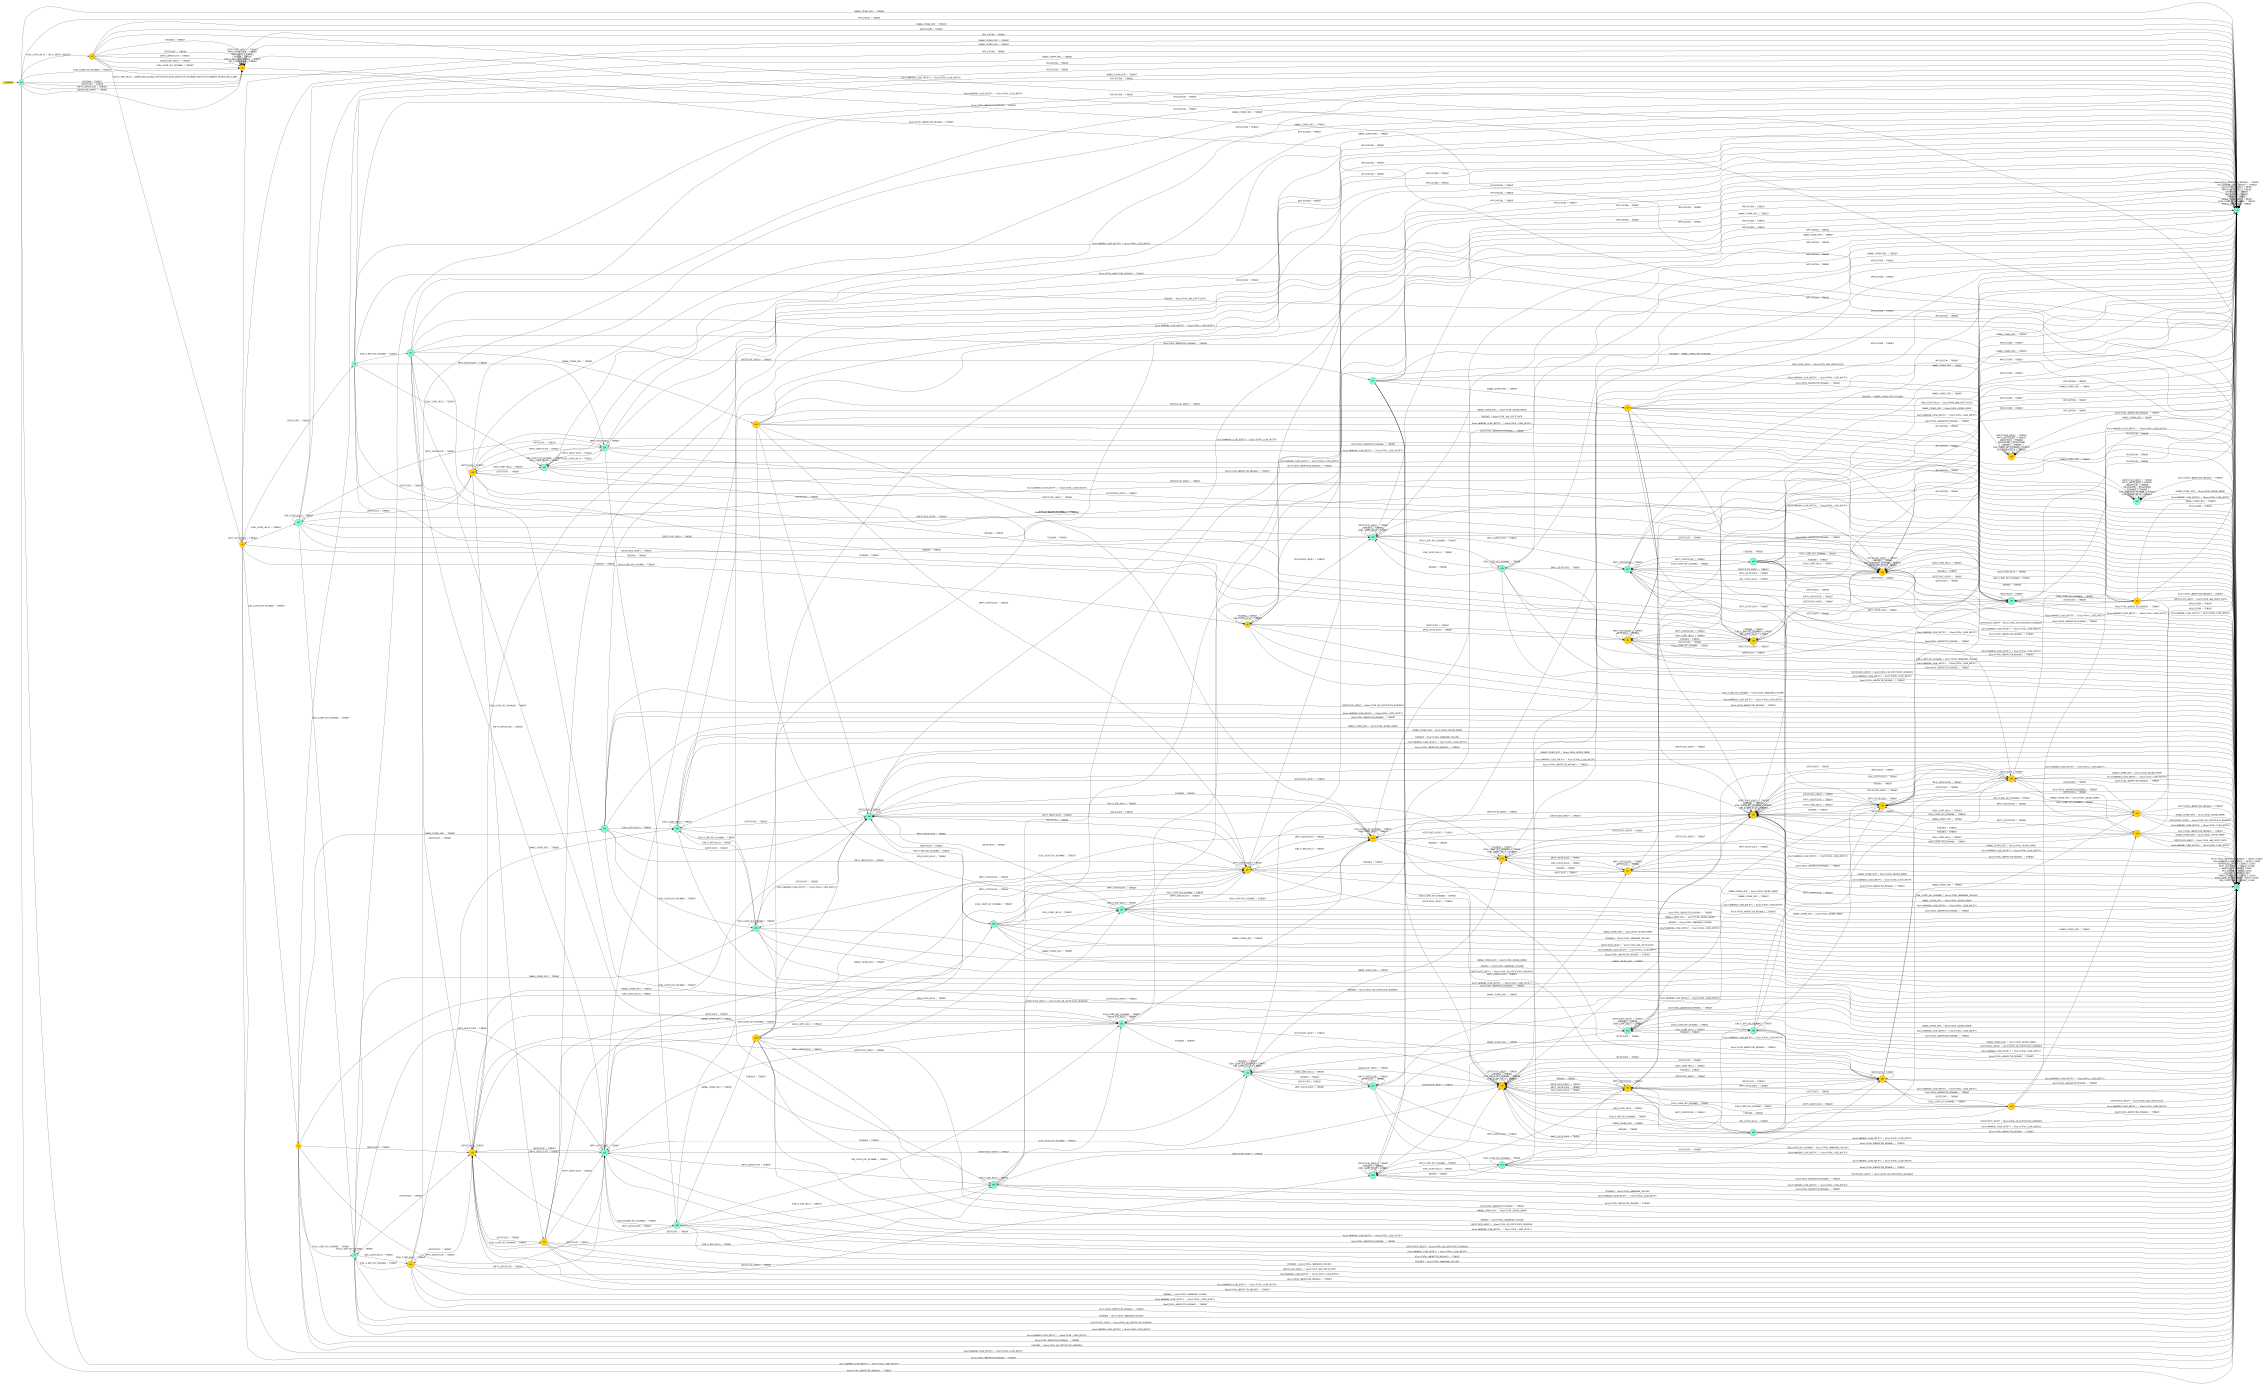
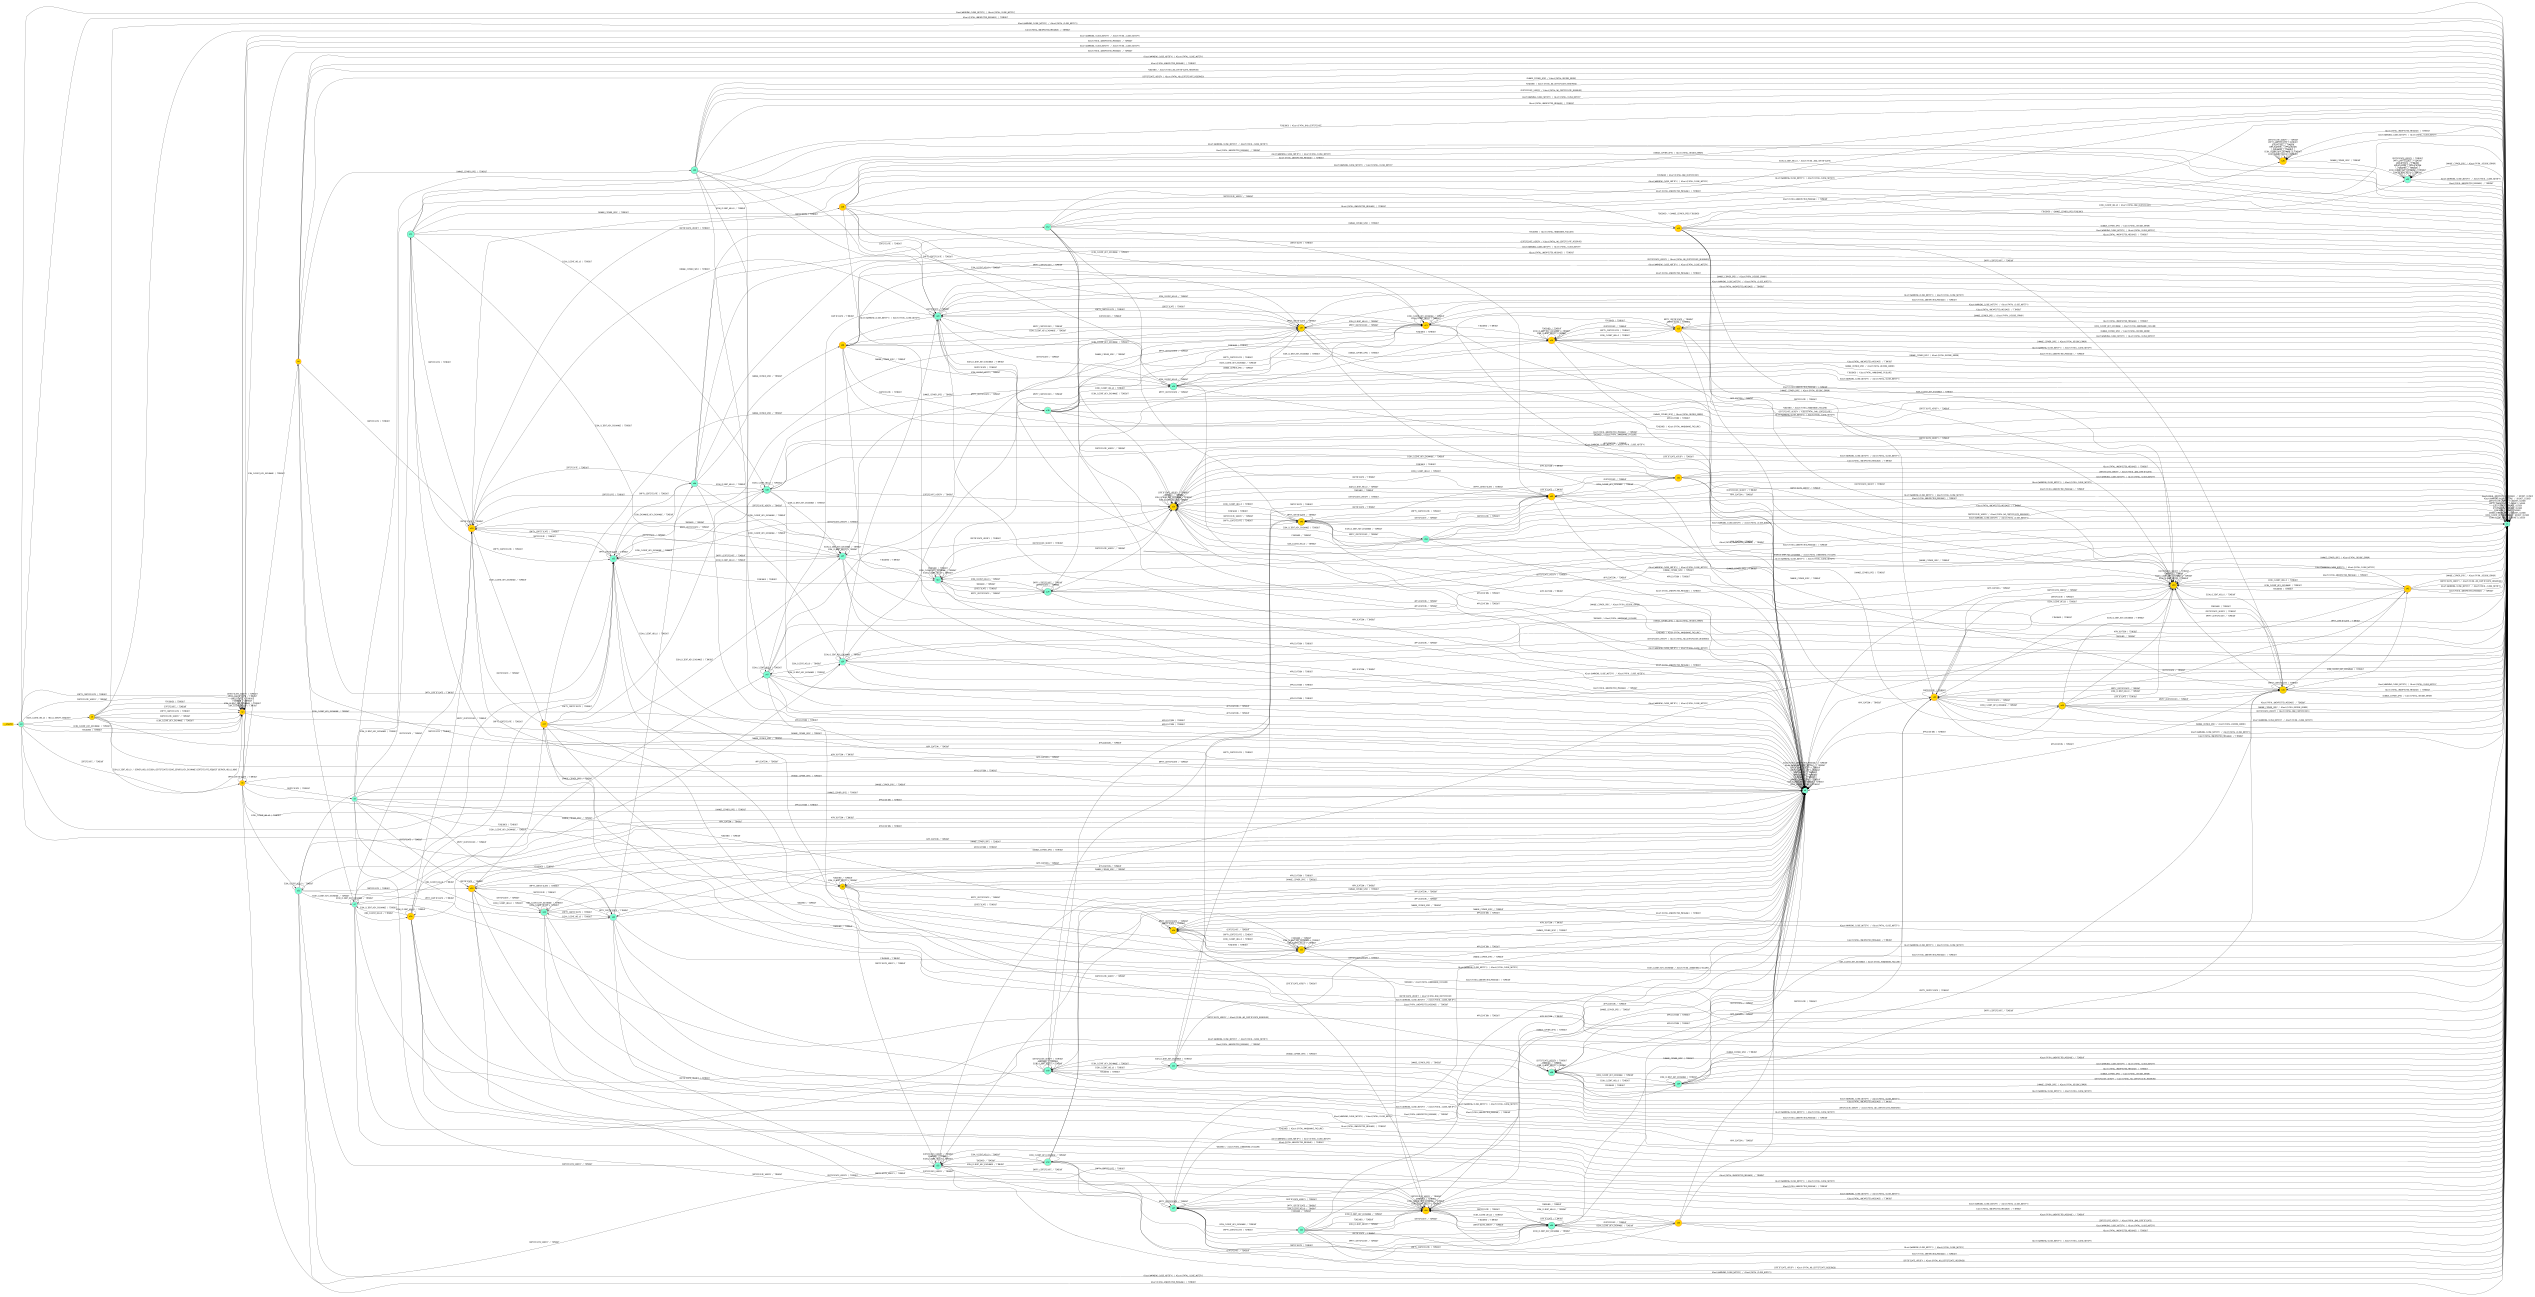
(2117, 457) -> (1852, 723)
(1038, 556) -> (951, 960)
